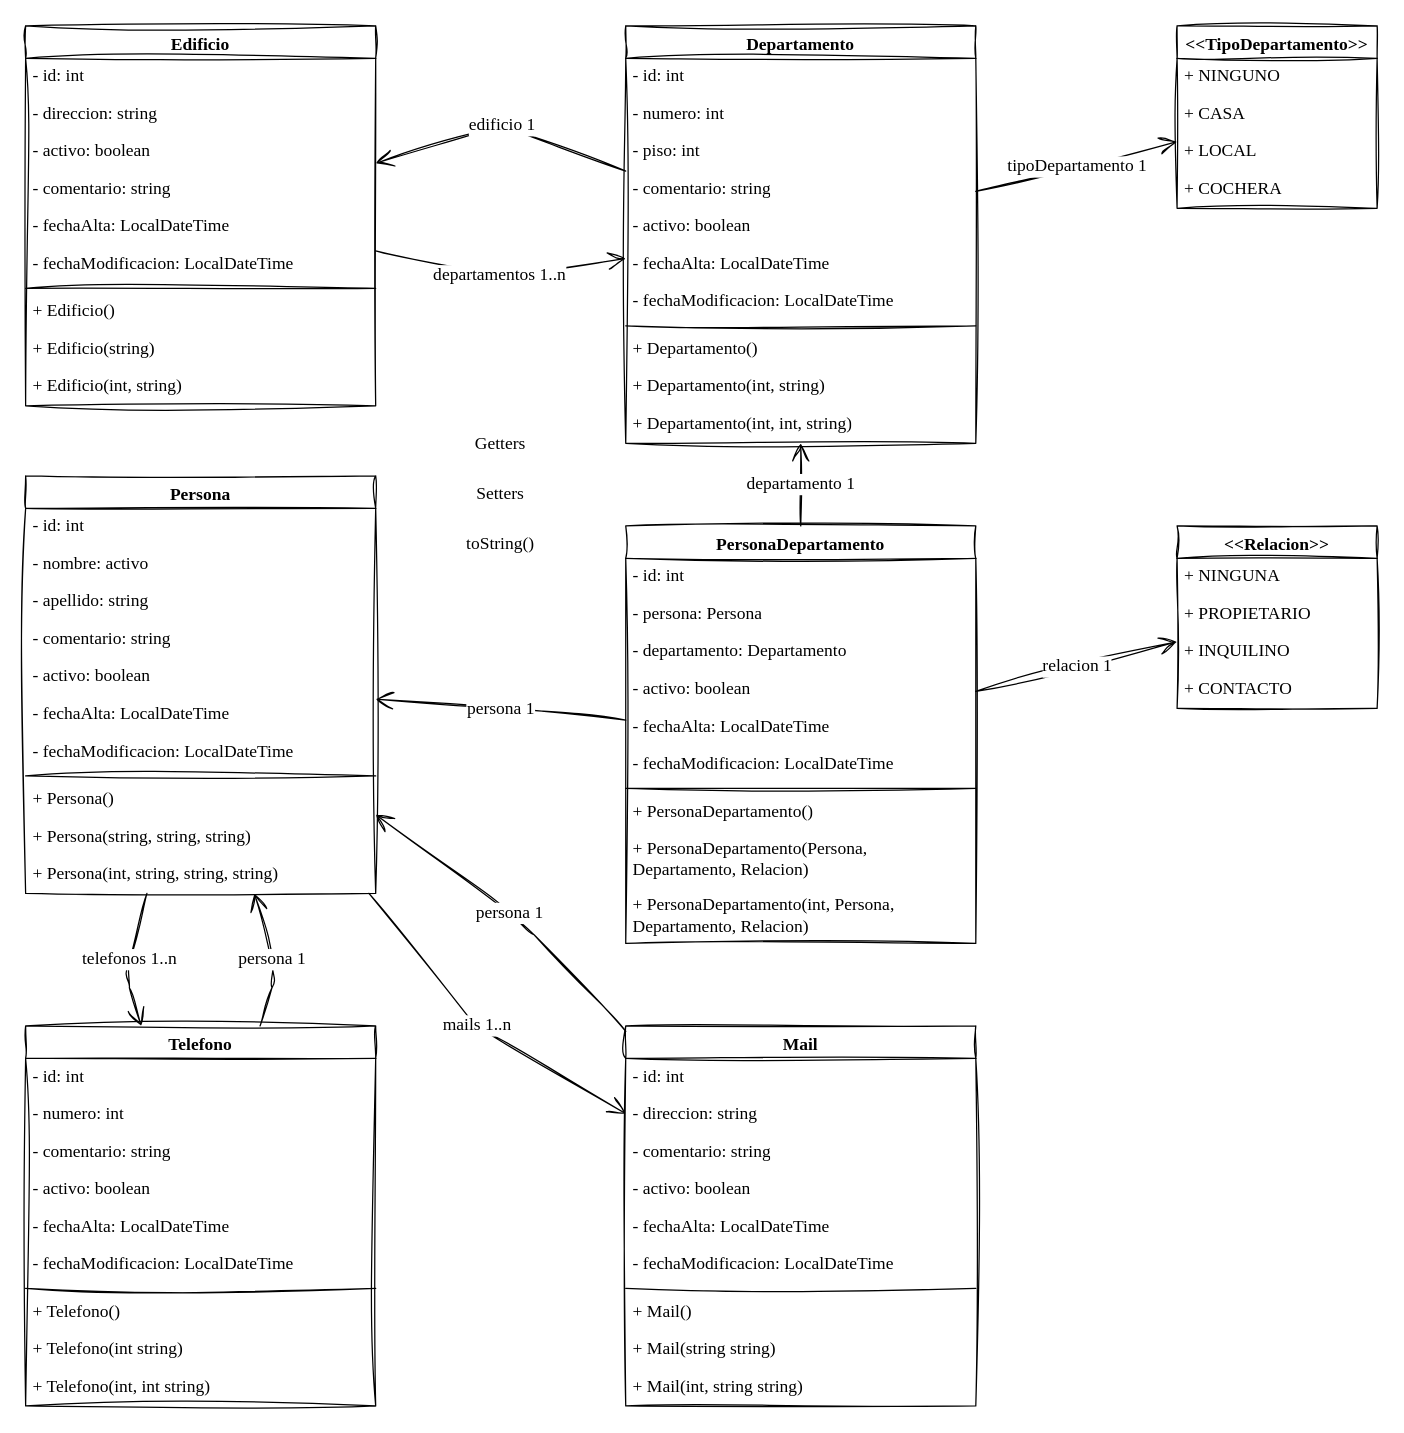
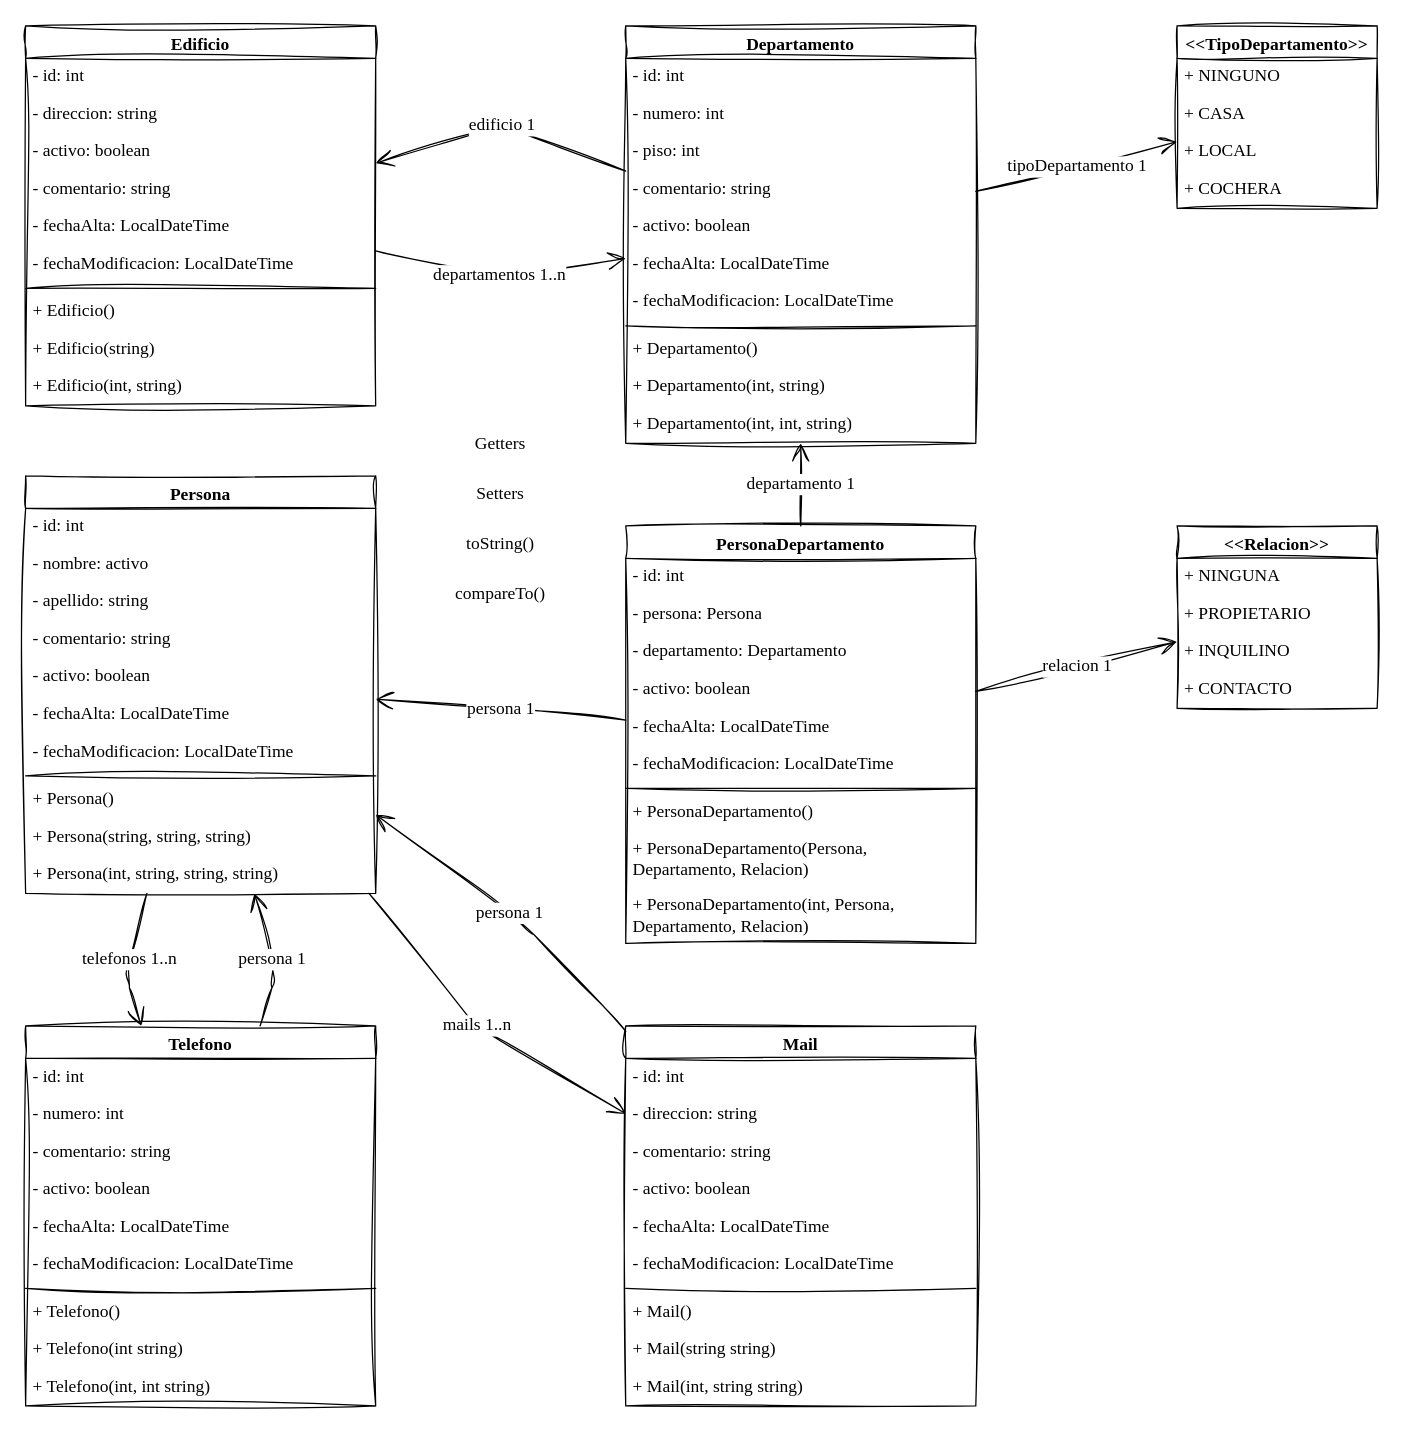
none -> (501, 594)
